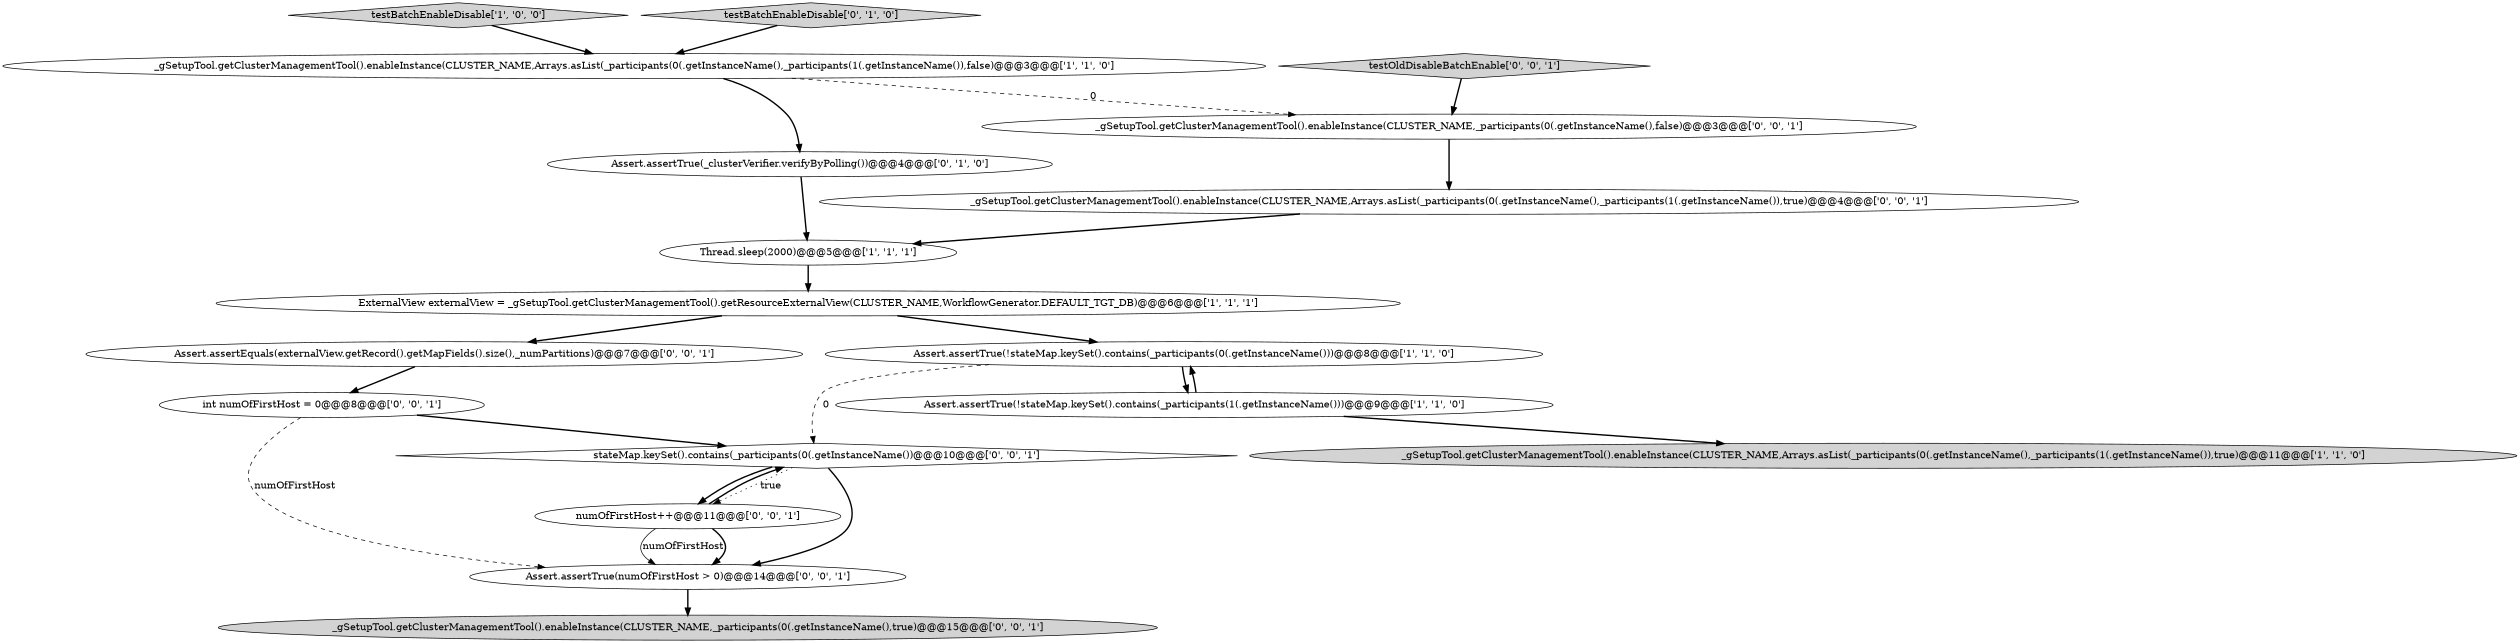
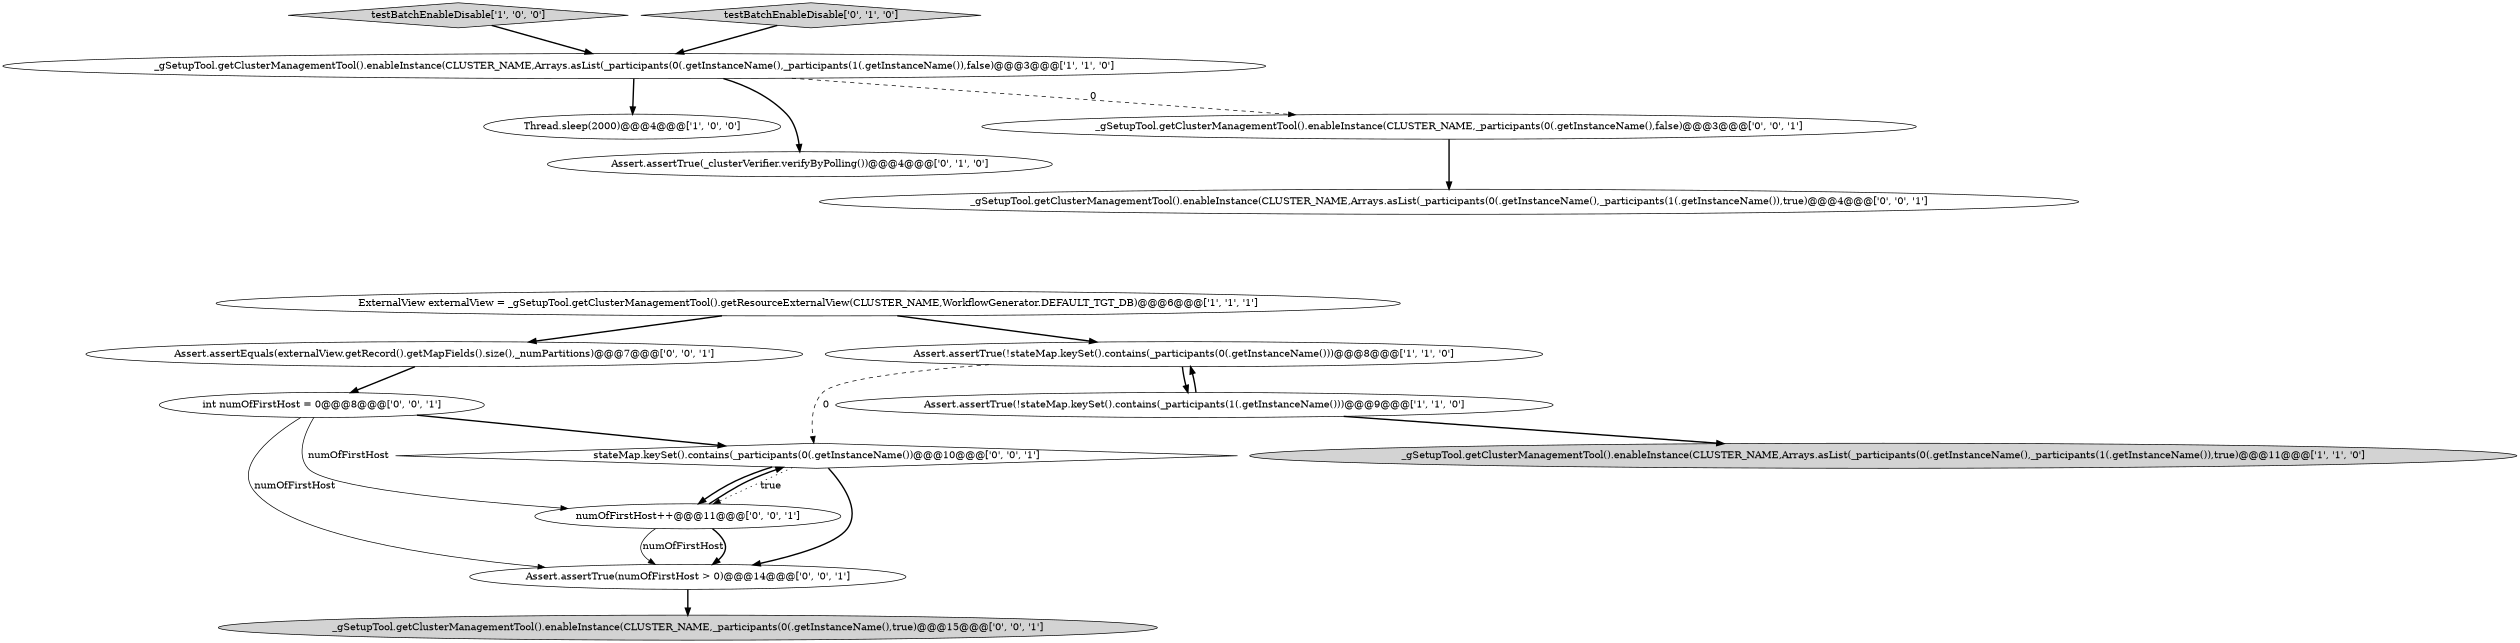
(1464, 66) -> none
none -> (632, 127)
(808, 253) -> none
none -> (406, 493)
(343, 535) -> (343, 535)
